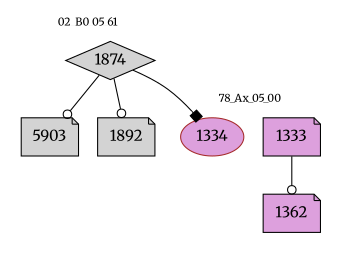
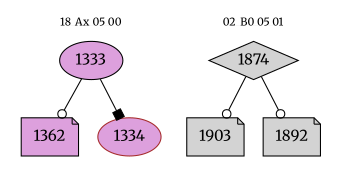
(88, 23) -> (254, 23)
(156, 81) -> (108, 94)
(250, 99) -> (91, 23)
(50, 137) -> (215, 137)
(292, 137) -> (91, 60)
